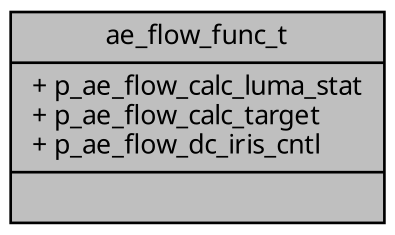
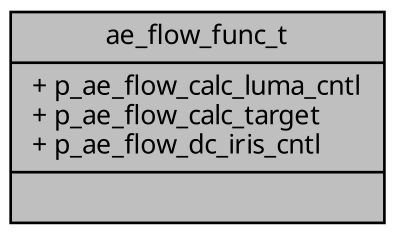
(198, 87) -> (198, 87)
